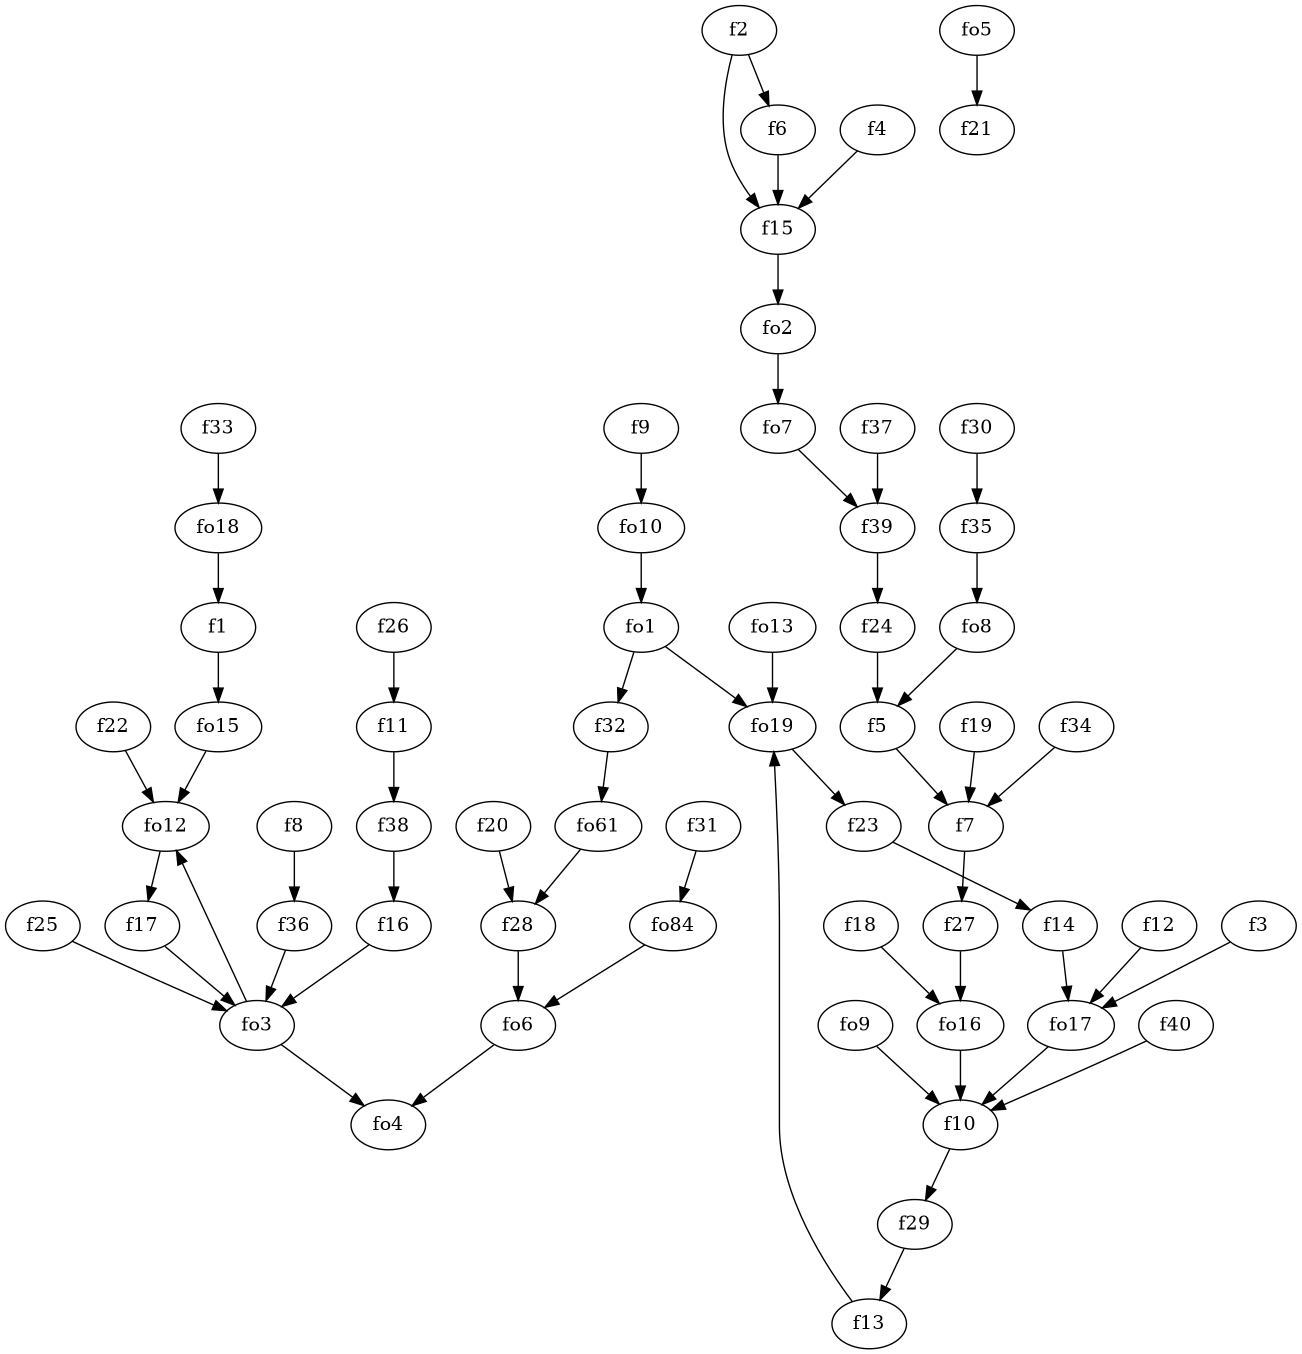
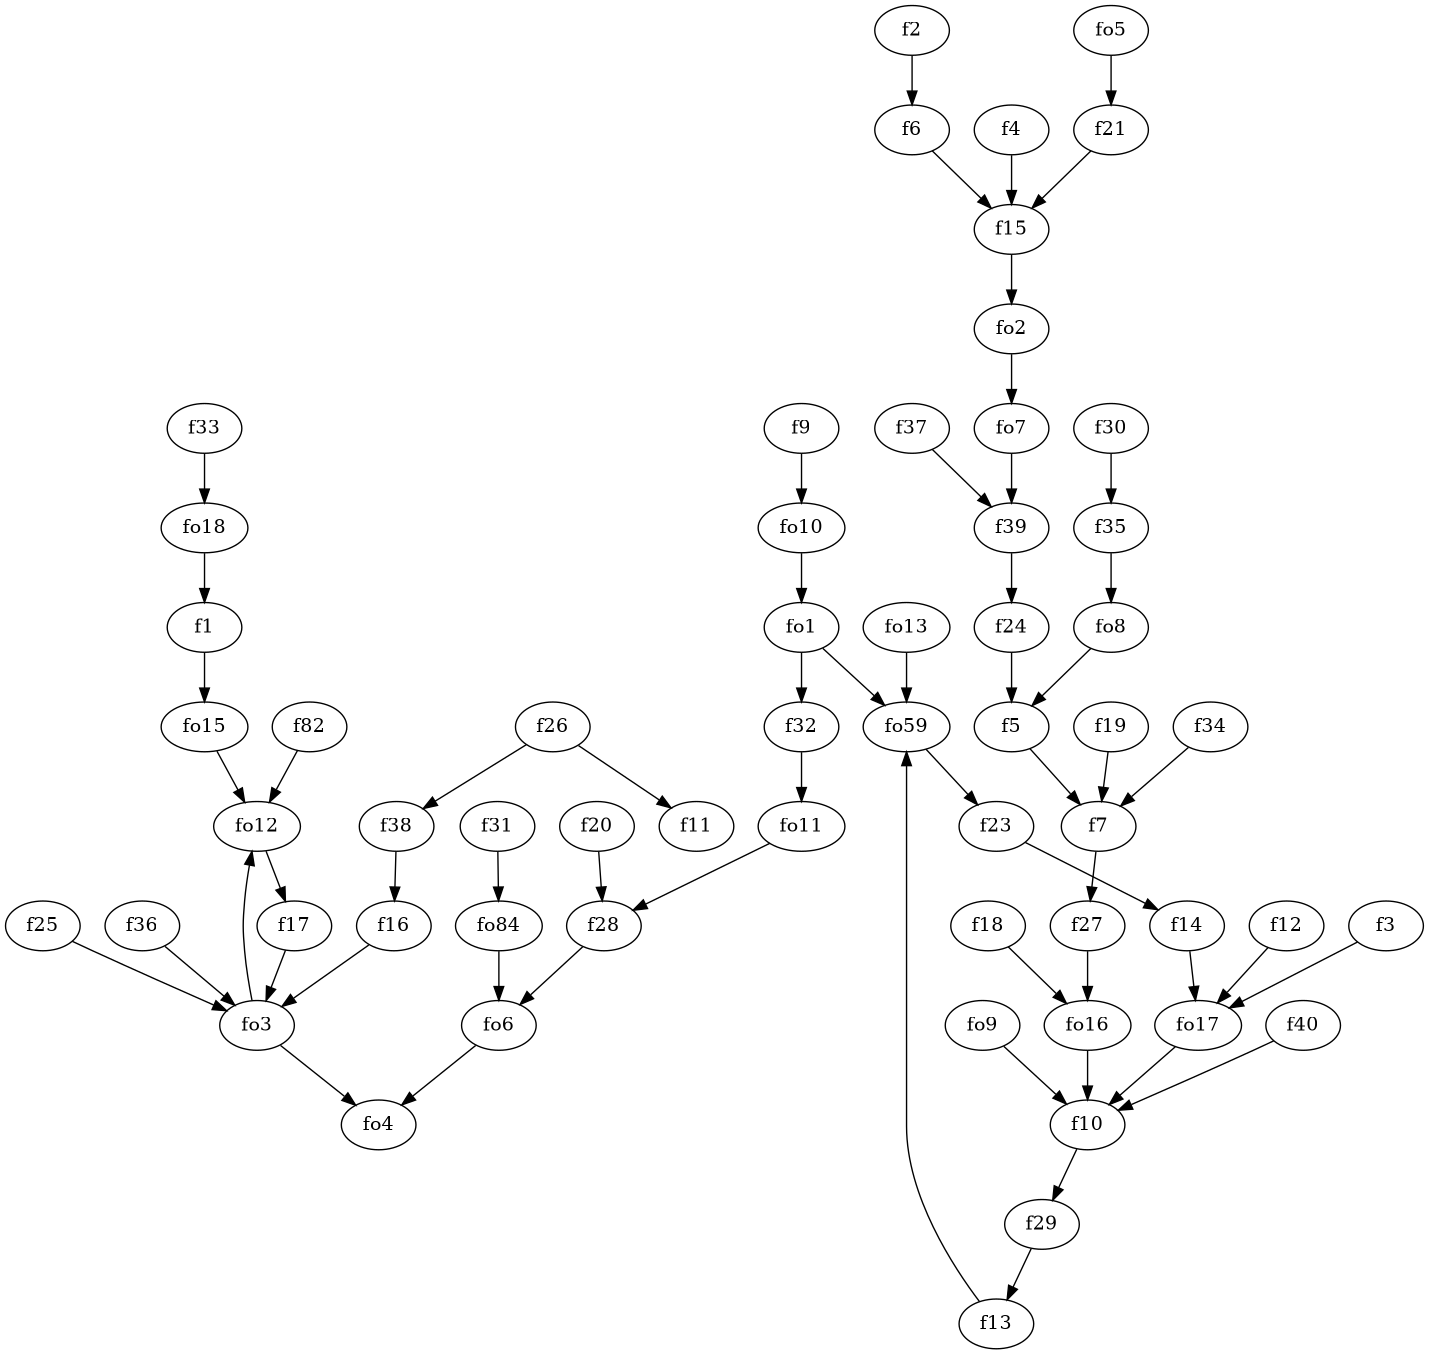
(724, 128) -> (1066, 175)
(113, 727) -> (310, 727)
(773, 727) -> (907, 727)
(394, 770) -> (481, 773)
(294, 826) -> none
(598, 826) -> (802, 826)
